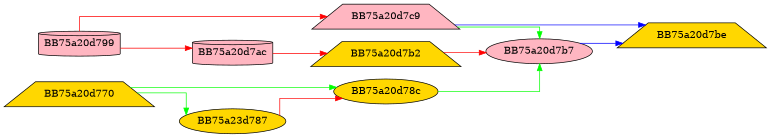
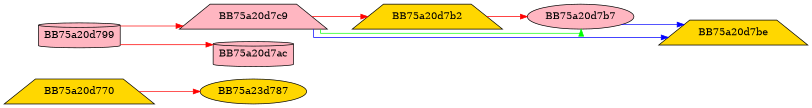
(297, 53) -> (336, 17)
(386, 91) -> none
(169, 93) -> (166, 91)
